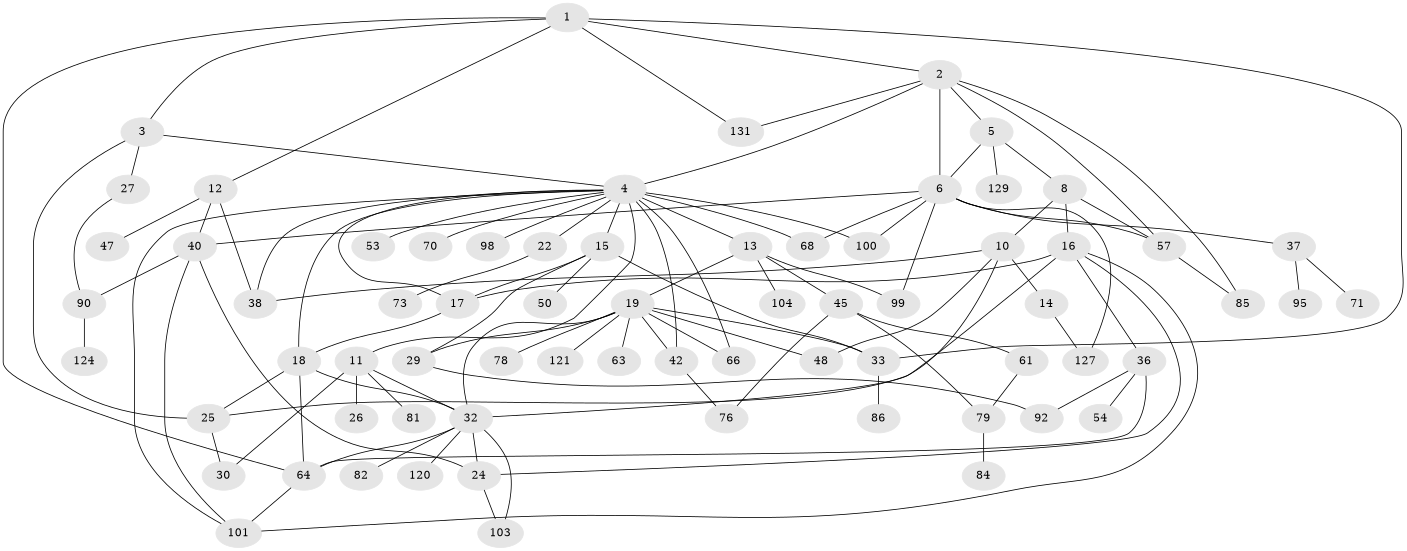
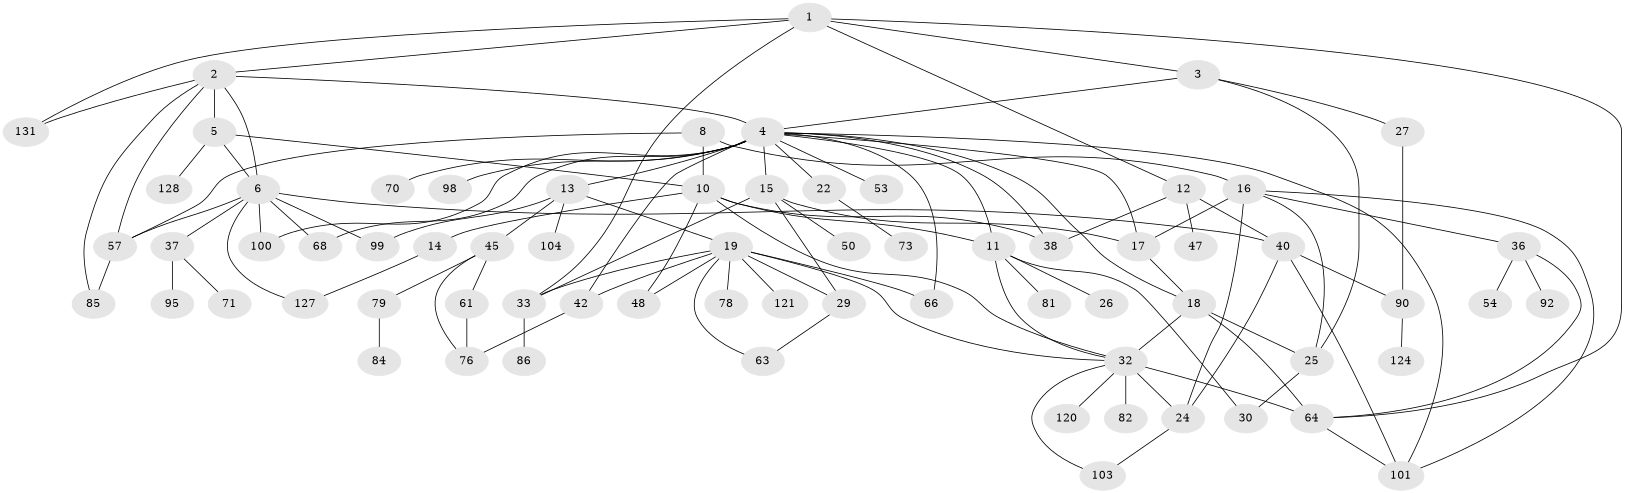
(1028, 161) -> (459, 159)
(999, 189) -> (169, 189)
none -> (853, 222)
(730, 382) -> (803, 333)
(1005, 390) -> (467, 333)
